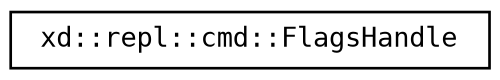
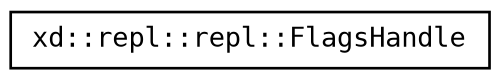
(250, 40) -> (250, 40)
